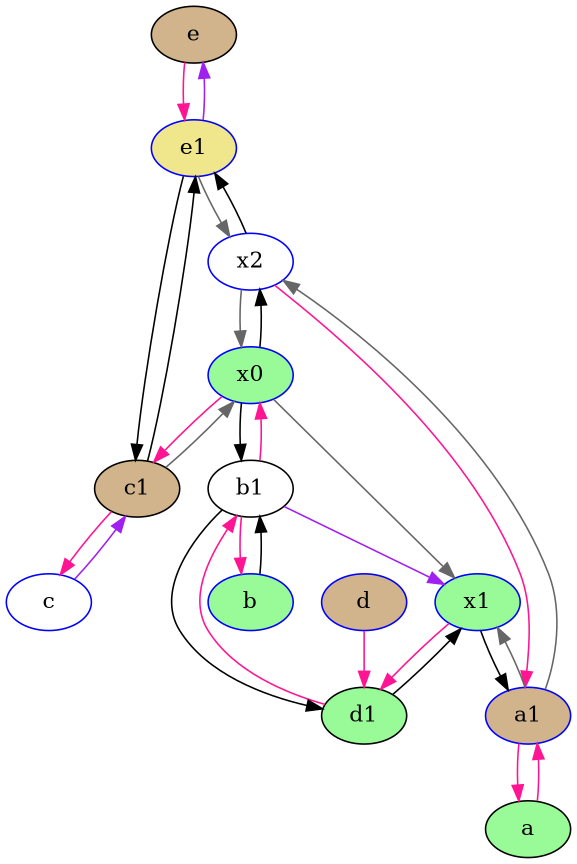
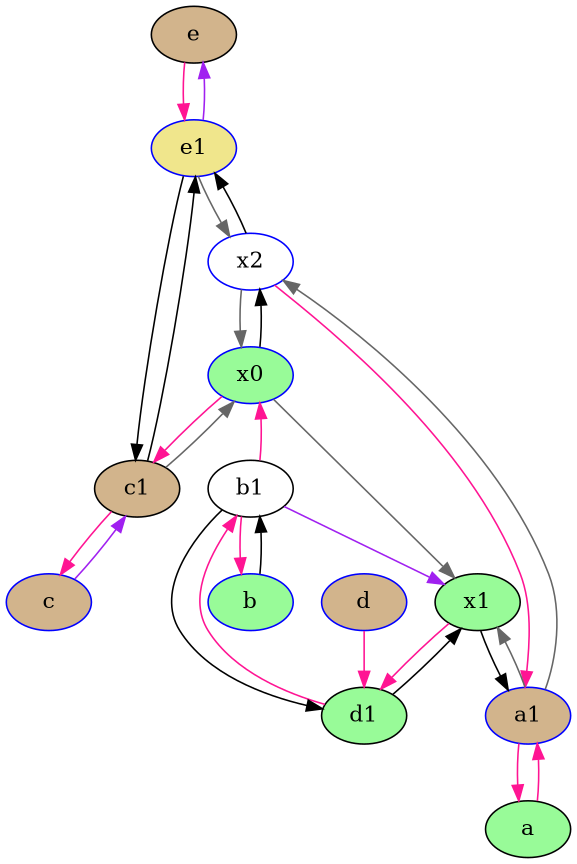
(240, 424) -> none
(49, 602) -> (49, 602)
(478, 602) -> (478, 602)
